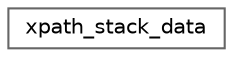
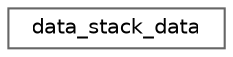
(117, 28) -> (117, 28)
